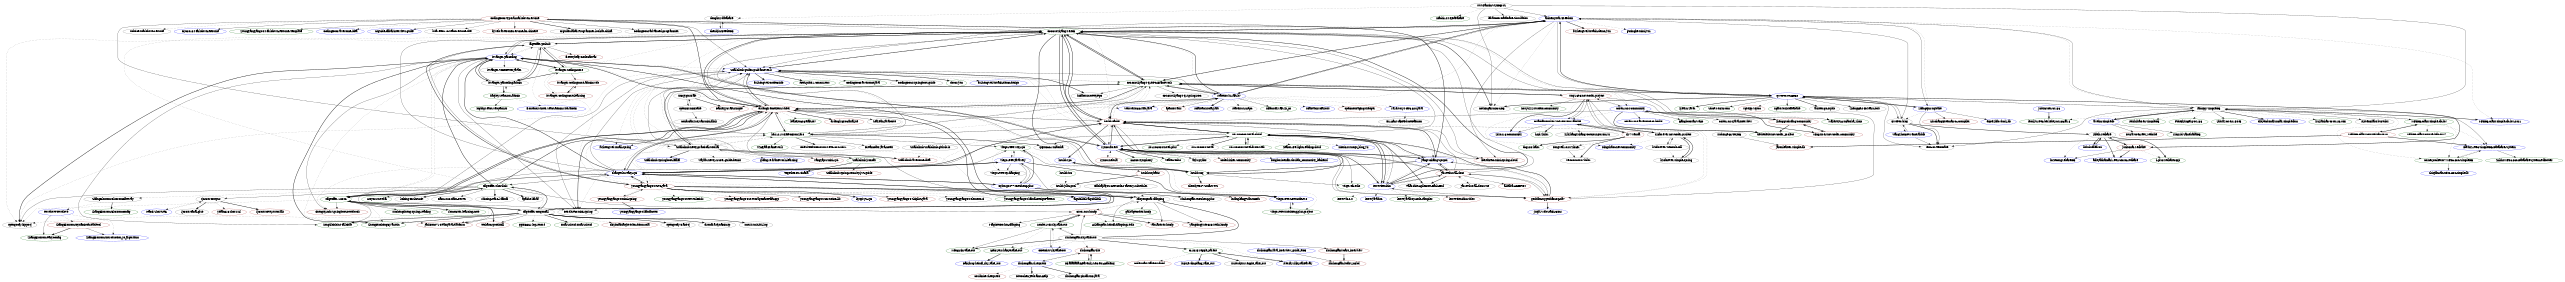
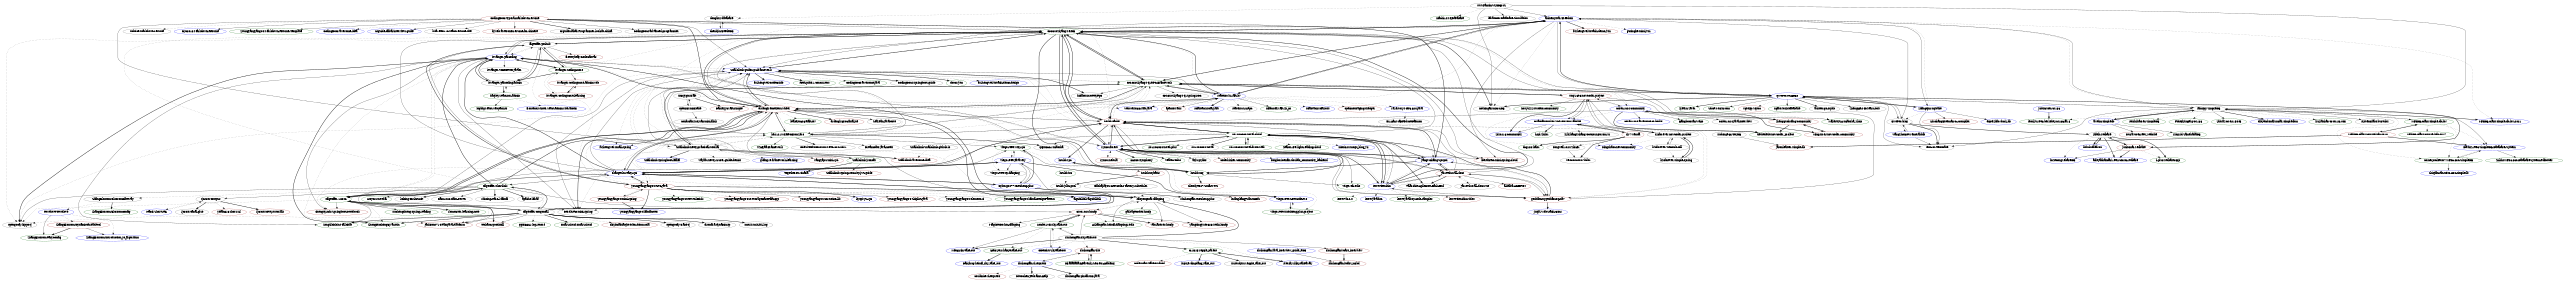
(810, 96) -> (810, 96)
(1035, 191) -> (647, 199)
(963, 251) -> (963, 251)
